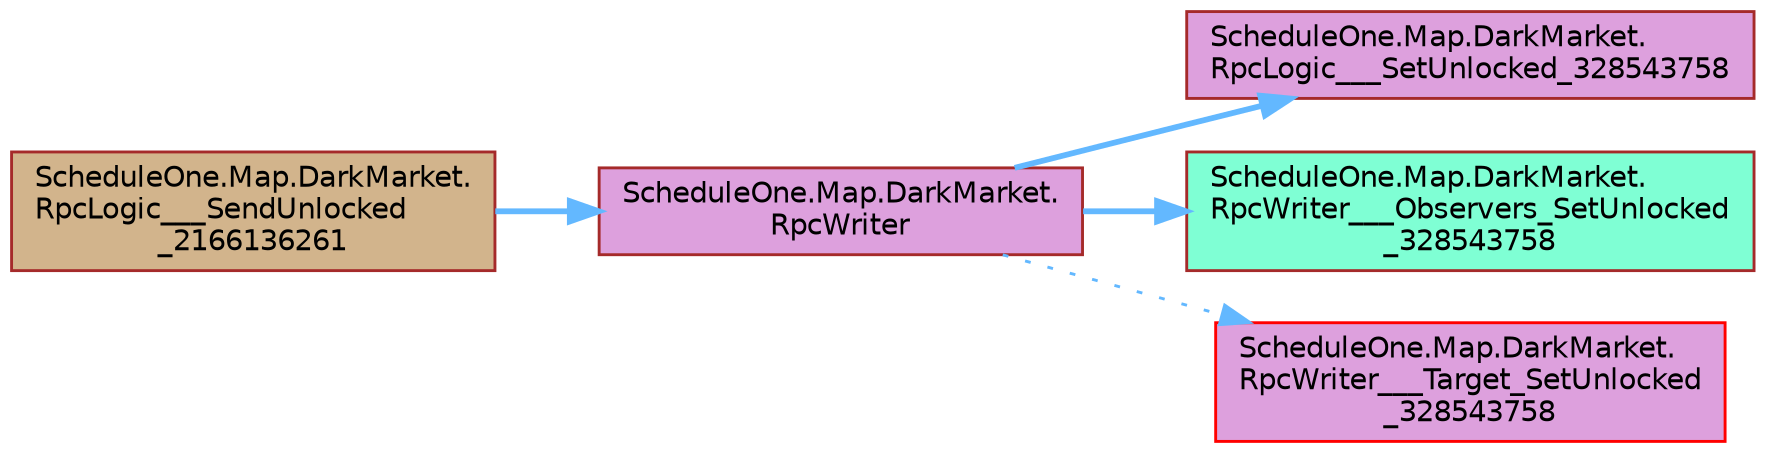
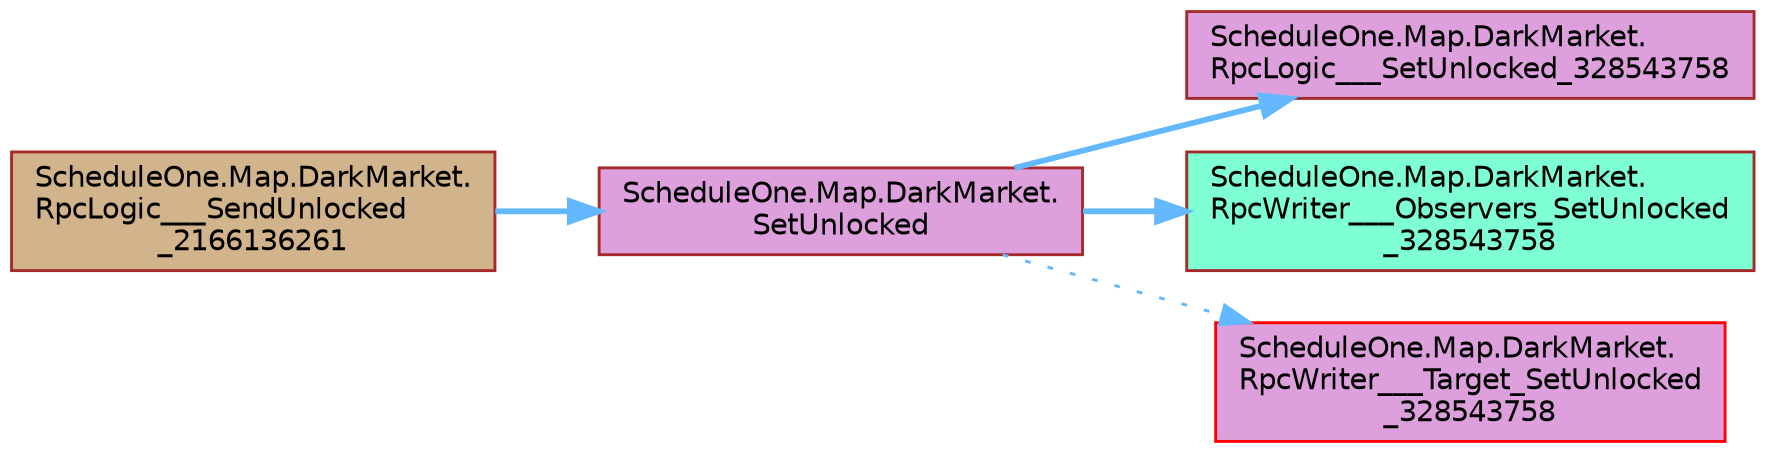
(841, 211) -> (841, 211)
